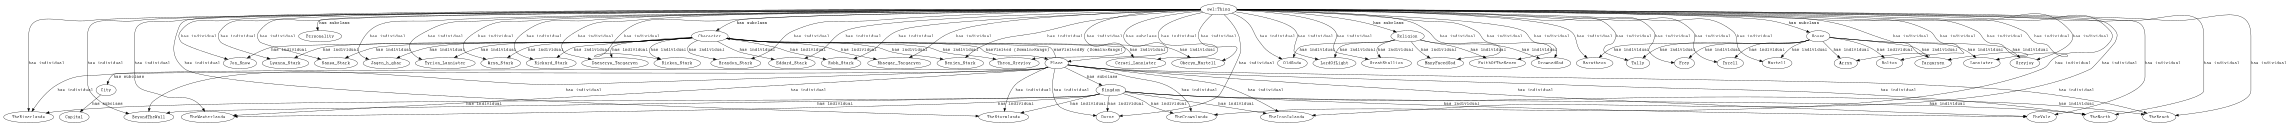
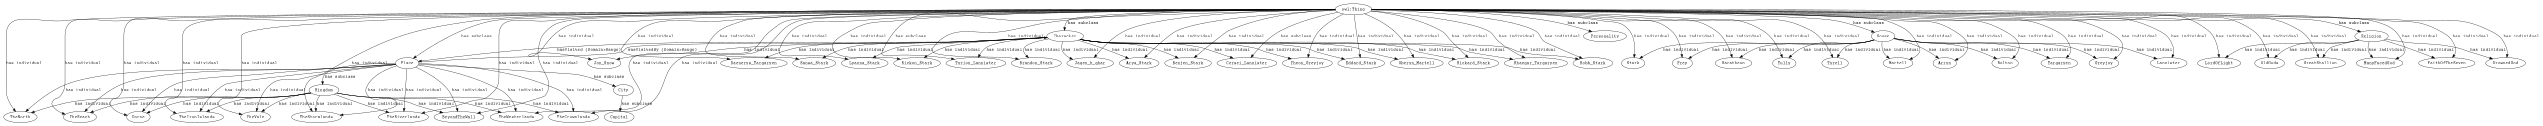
(446, 36) -> (911, 36)
(1179, 36) -> (1296, 36)
none -> (1633, 63)
